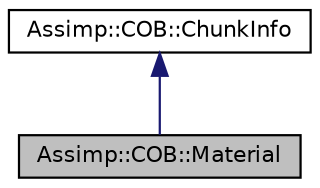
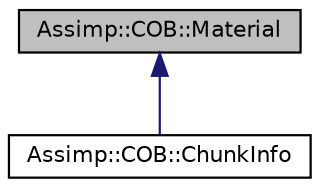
(160, 106) -> (160, 106)
